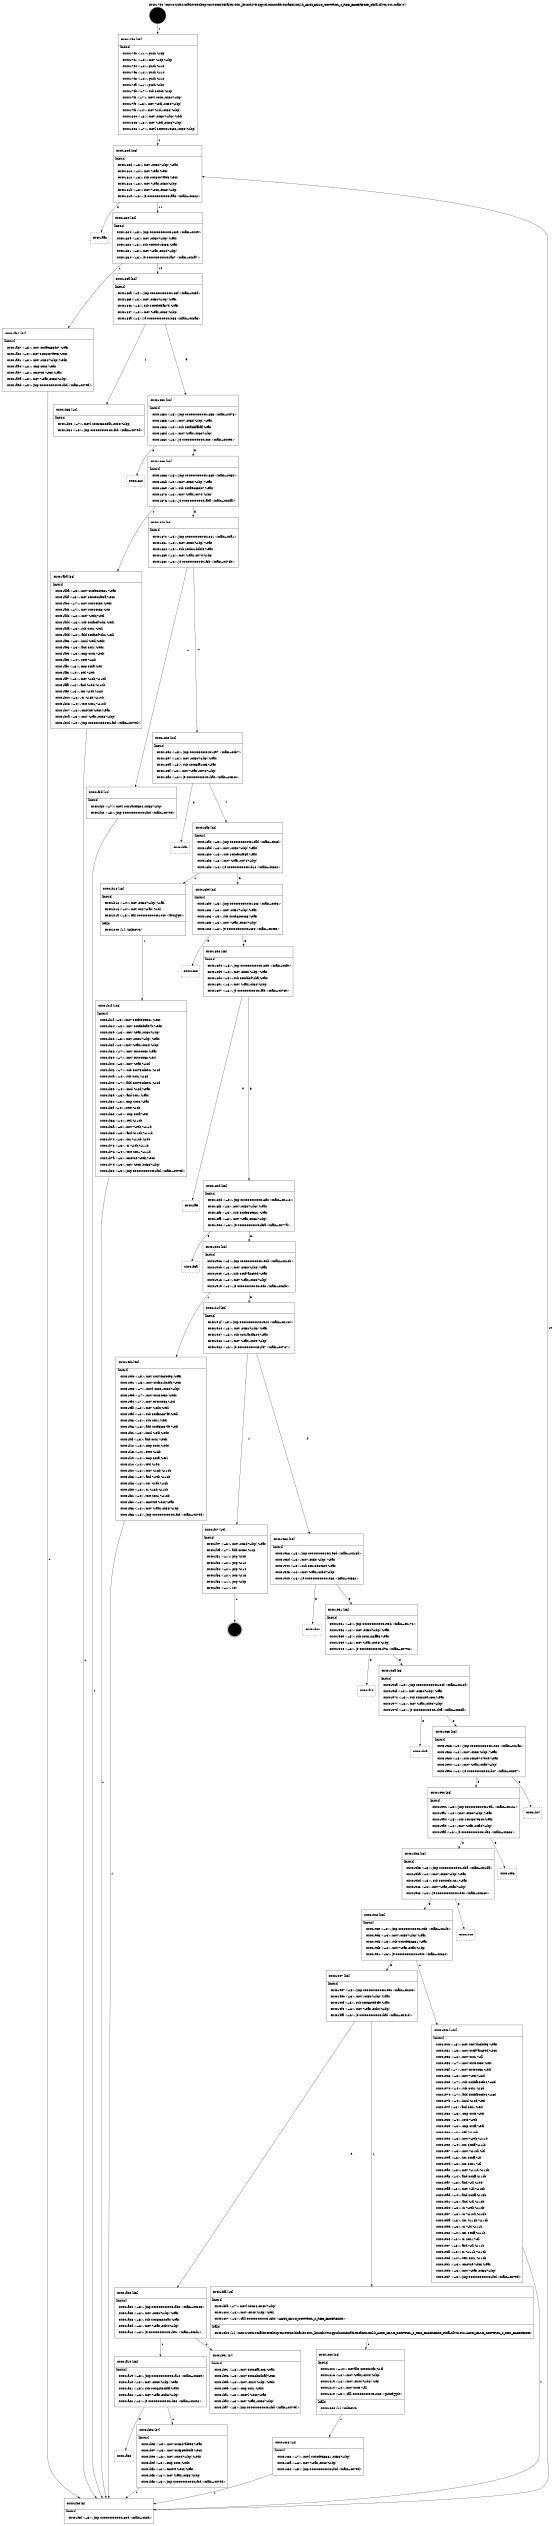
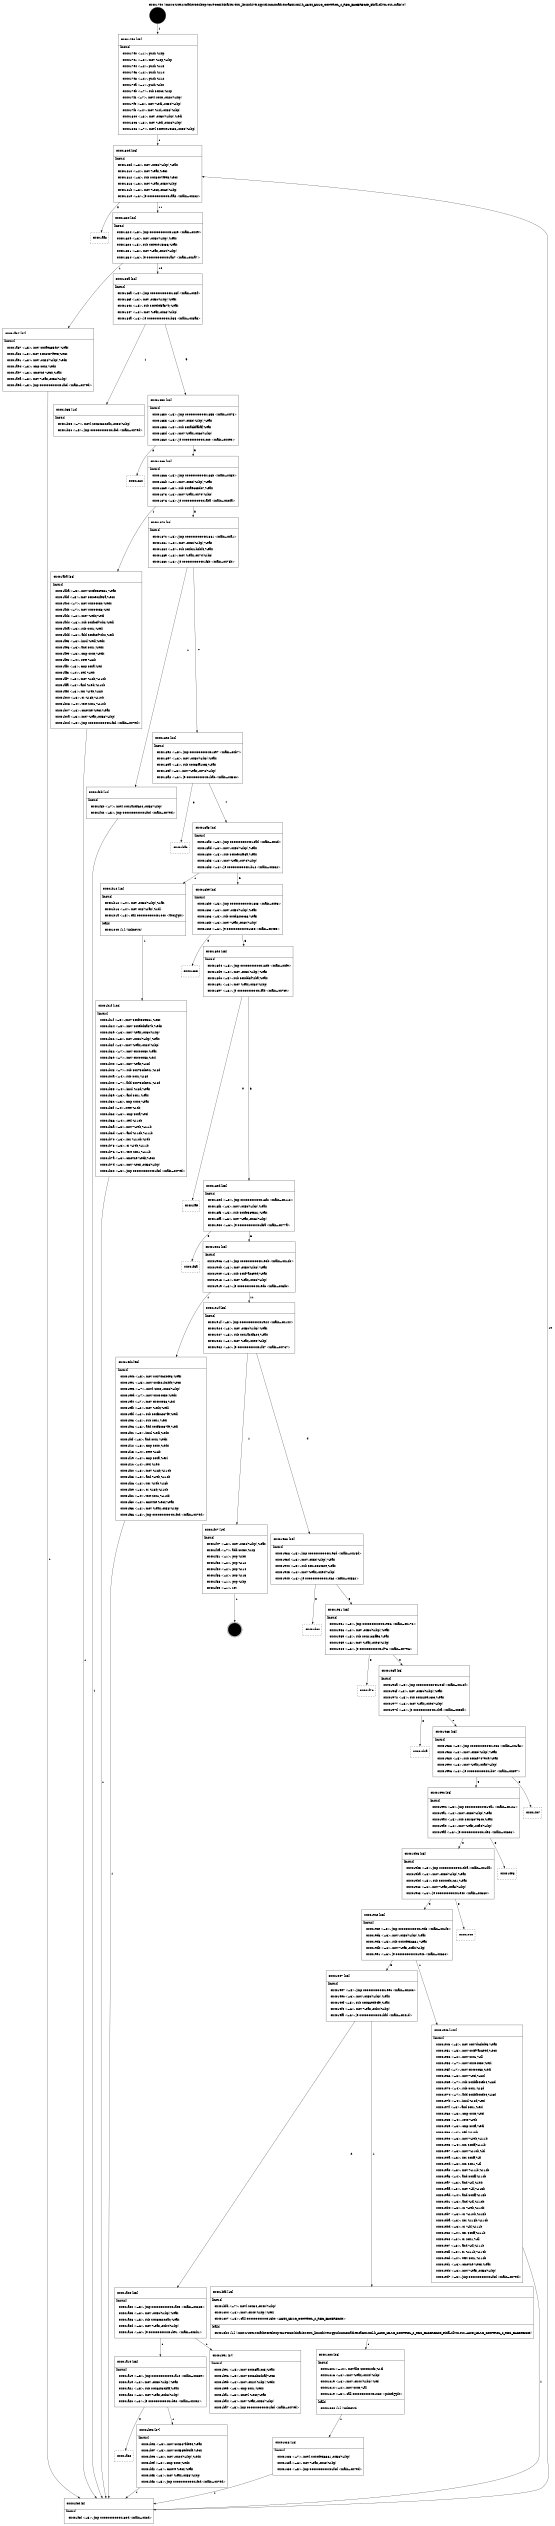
(251, 1297) -> (251, 1297)
(453, 1721) -> (453, 1721)
